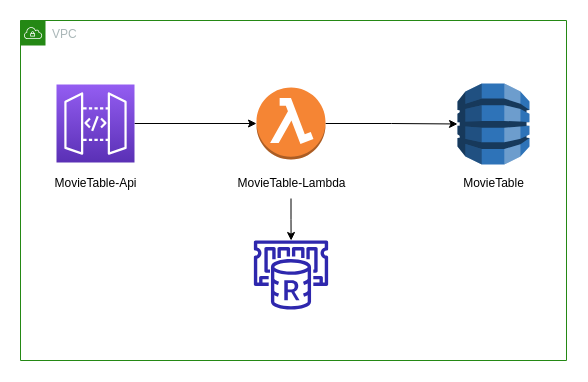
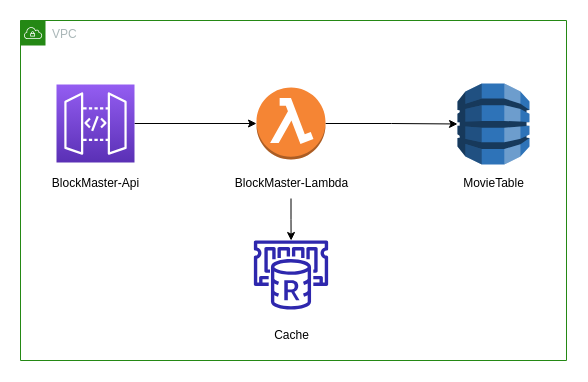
(96, 184) -> (96, 184)
(292, 184) -> (292, 184)
none -> (291, 336)
